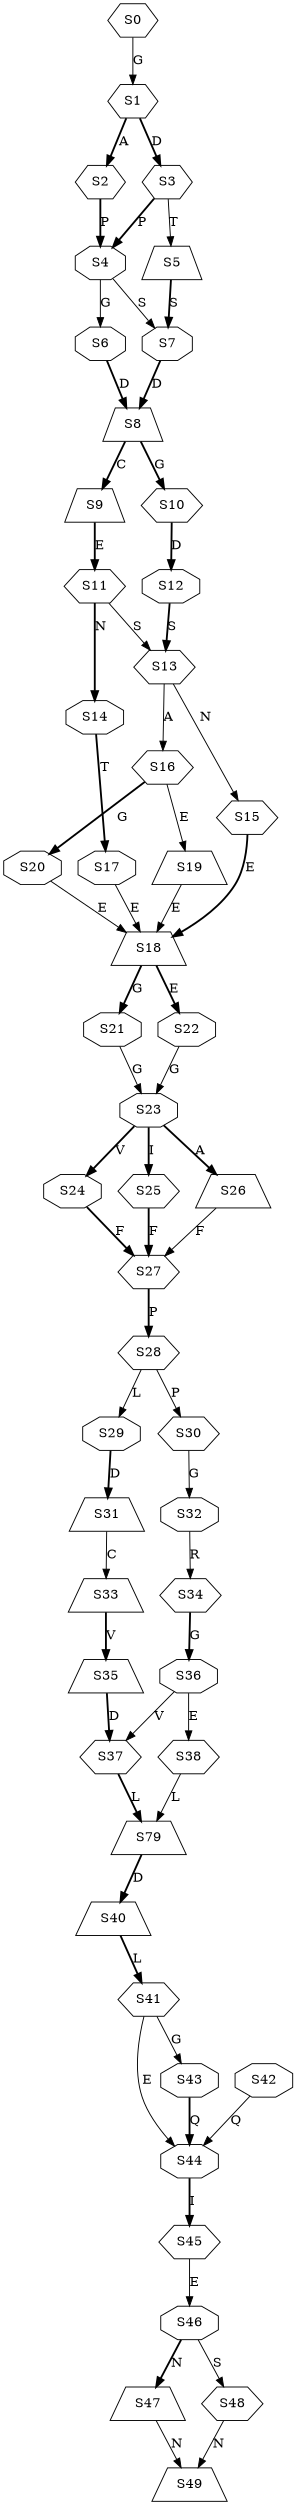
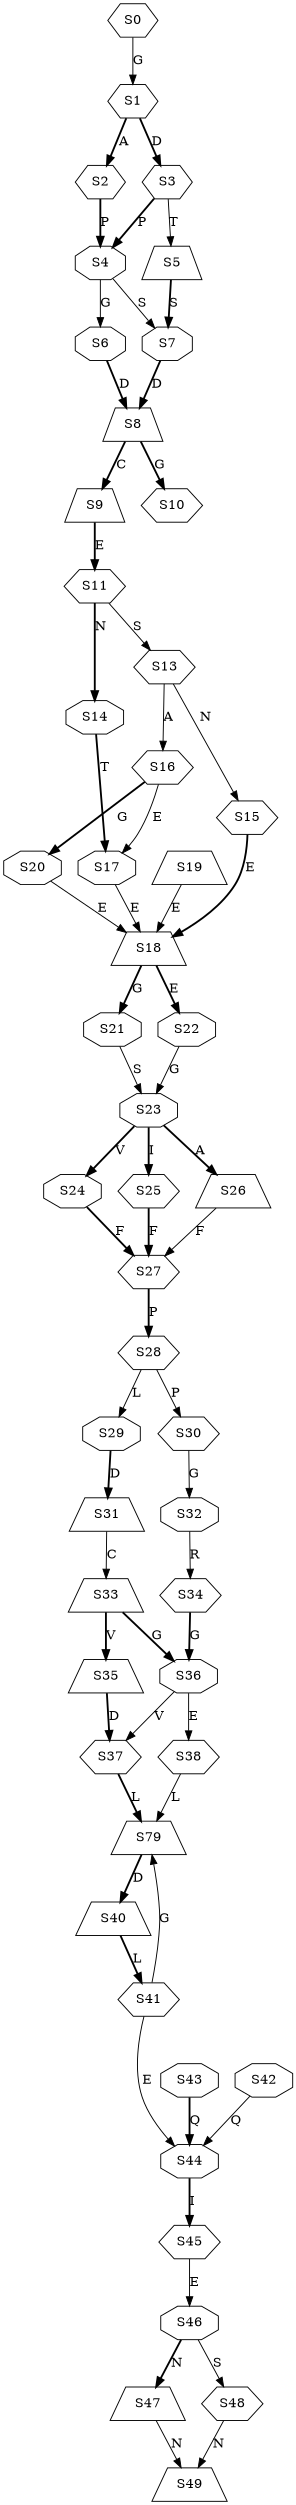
(171, 586) -> none
(175, 813) -> (147, 817)
(138, 1070) -> (138, 1070)
none -> (145, 1633)
(167, 2036) -> (160, 1924)
